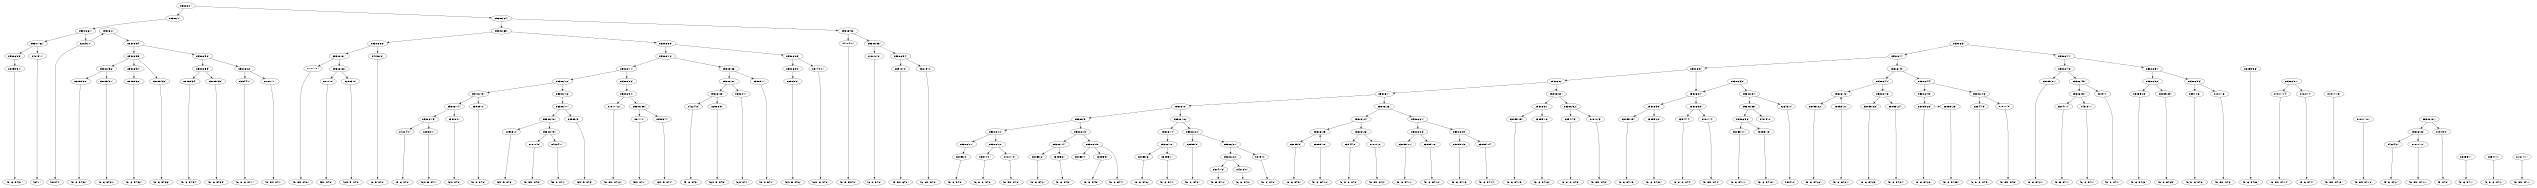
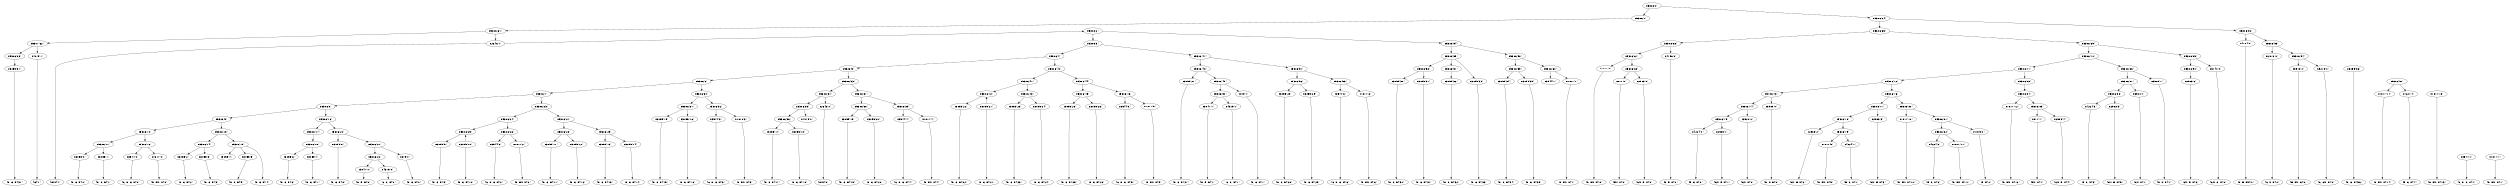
none -> (1093, 36)
(1696, 80) -> (848, 74)
none -> (1906, 107)
(1936, 107) -> (1077, 100)
none -> (103, 150)
(245, 182) -> none
